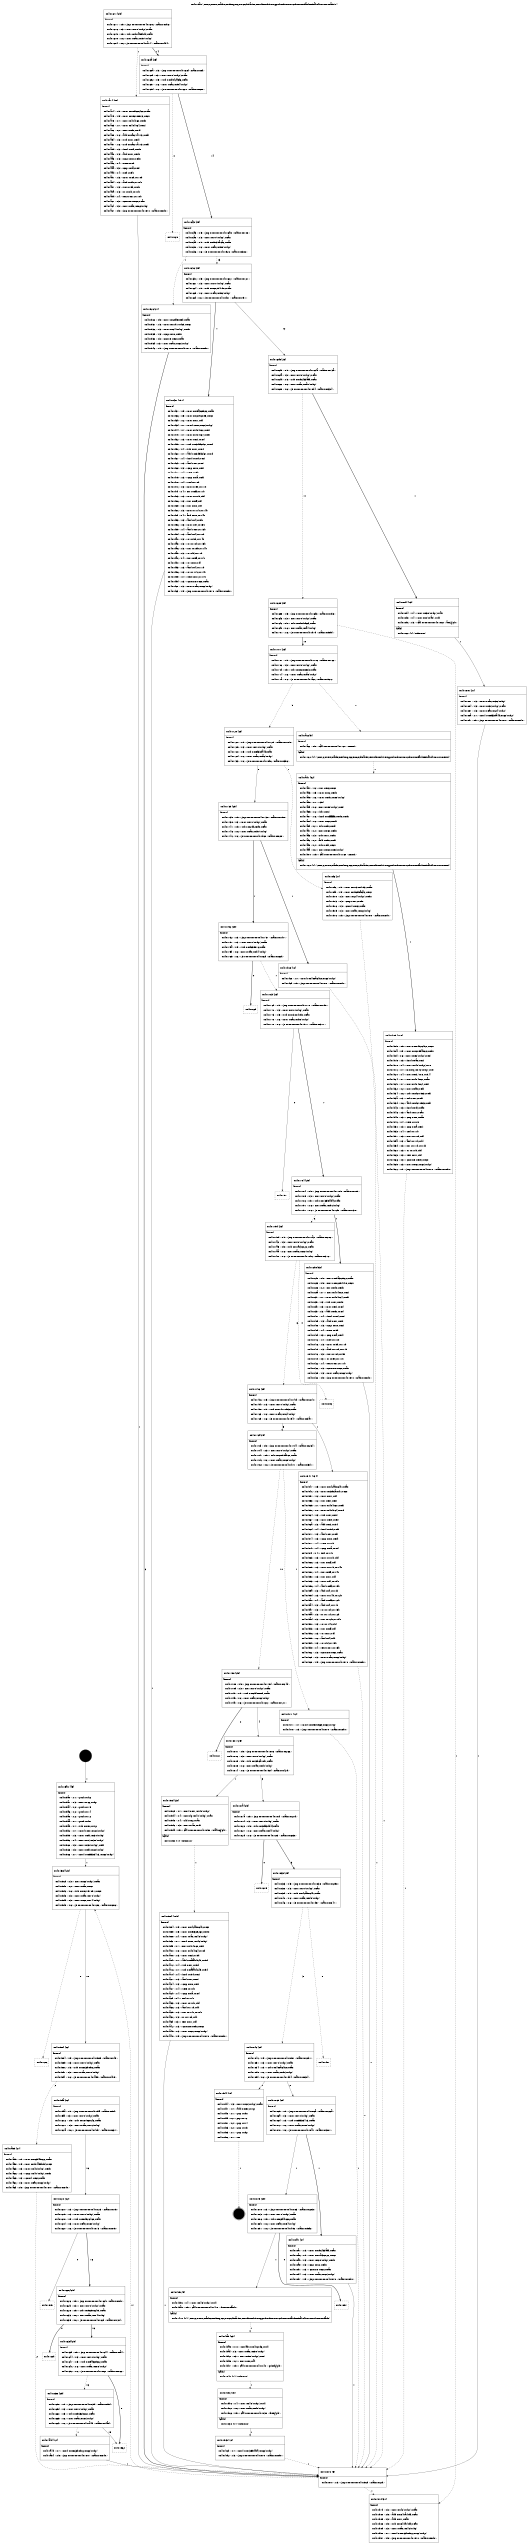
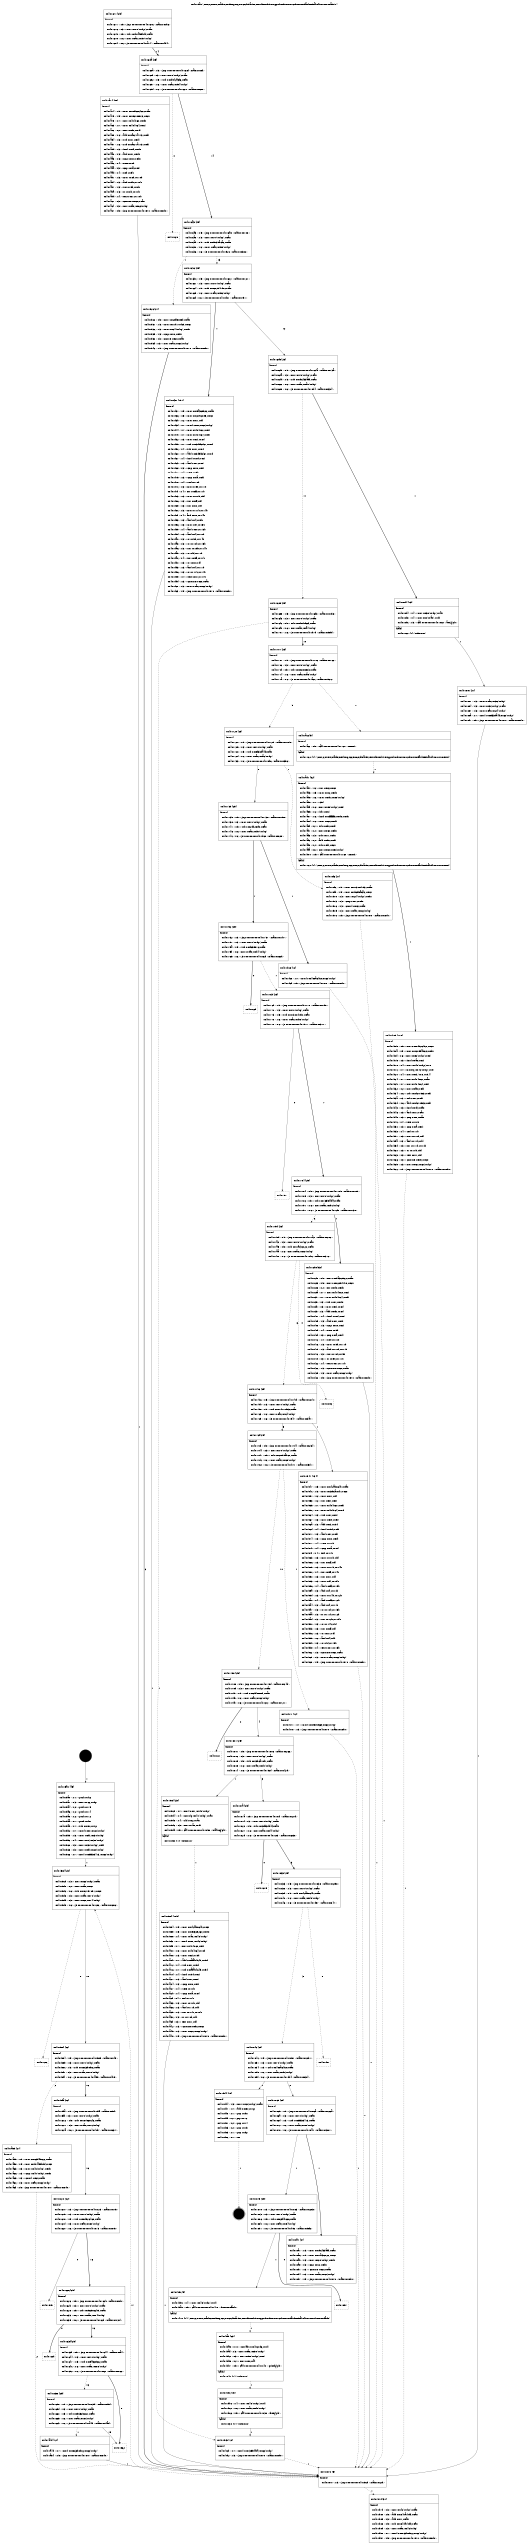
(137, 72) -> none
(455, 1523) -> (159, 1509)
none -> (86, 2088)
(352, 2374) -> none
